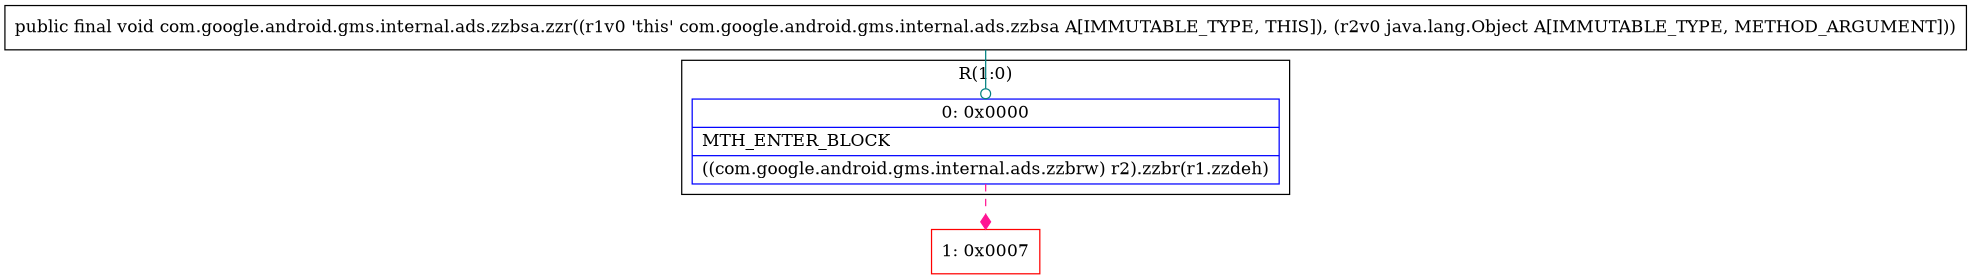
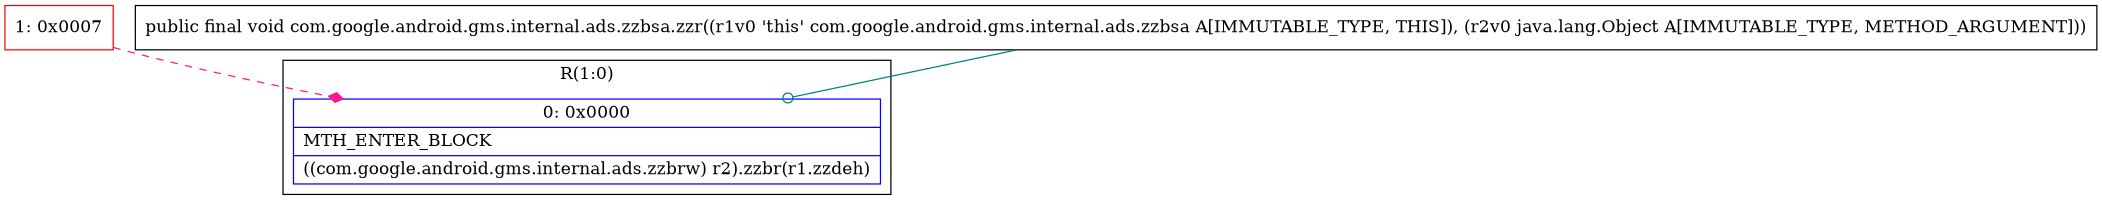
(986, 202) -> (221, 74)
